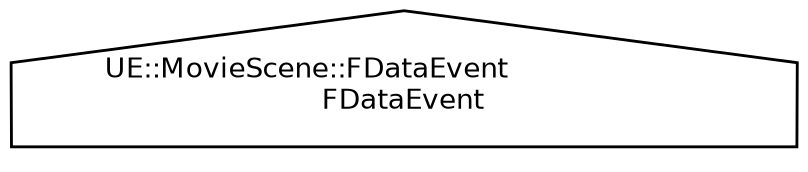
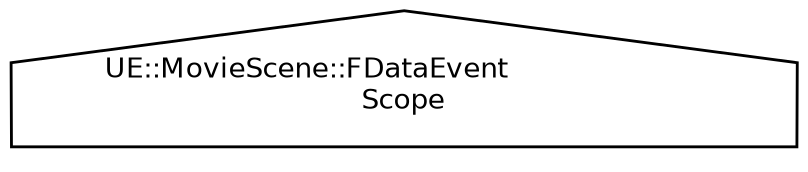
(404, 86) -> (404, 86)
